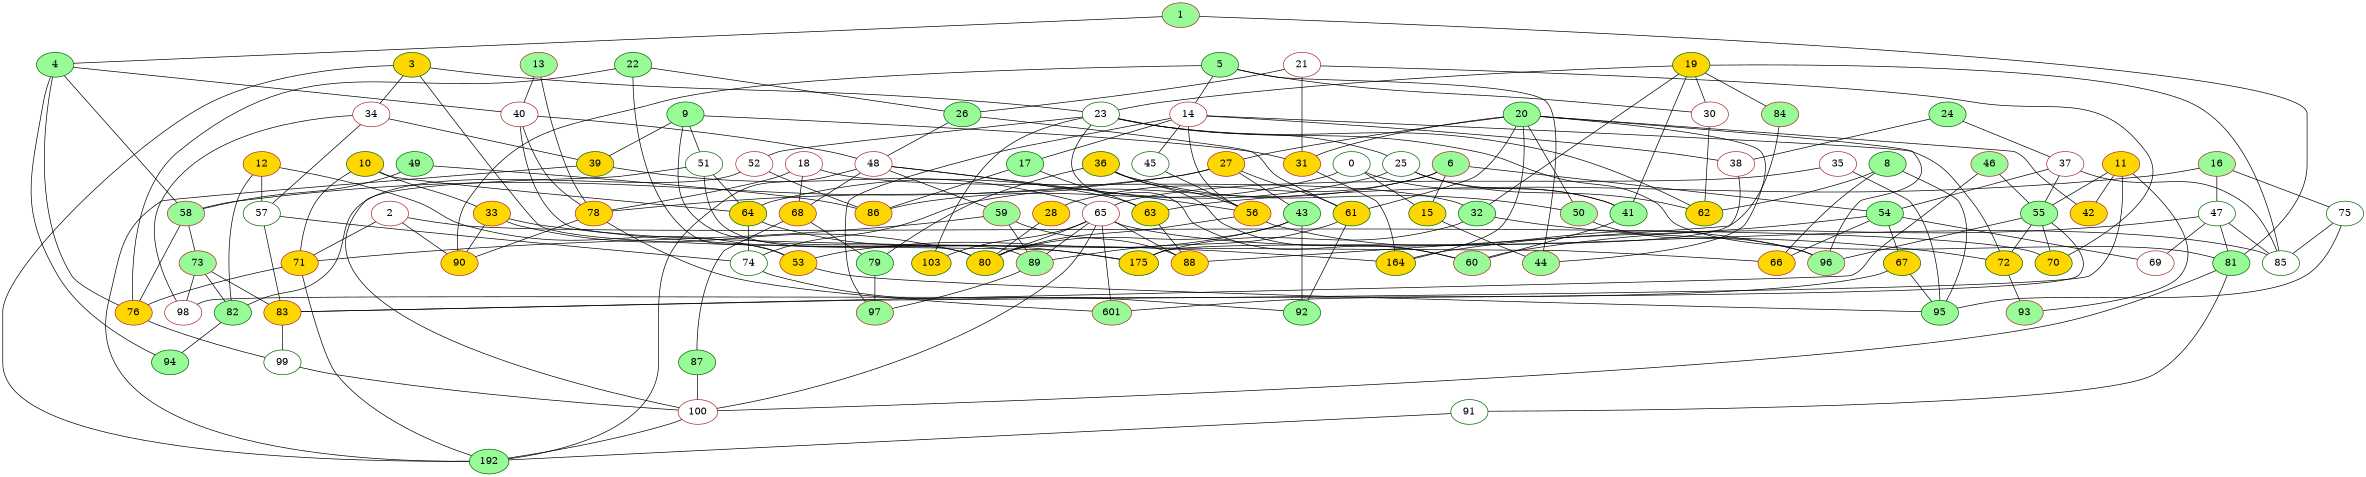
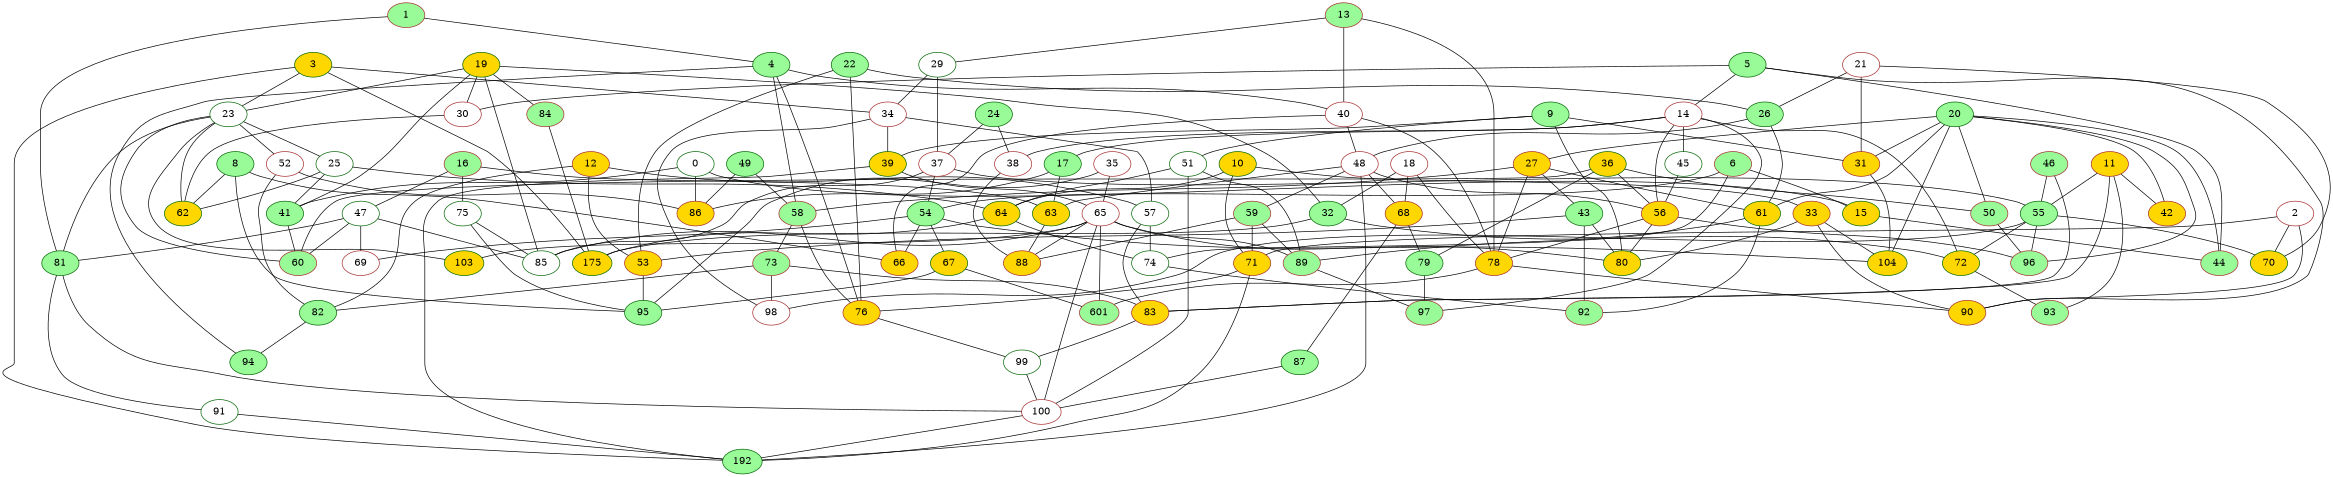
none -> (937, 65)
(1051, 214) -> none
none -> (1607, 230)
(1396, 263) -> (1887, 263)
(1302, 313) -> (1584, 313)
